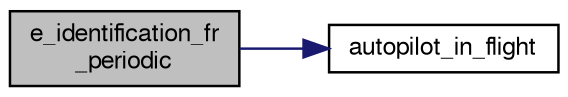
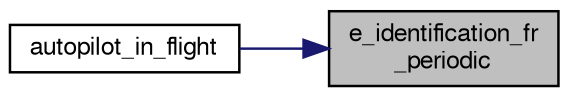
(271, 49) -> (271, 49)
